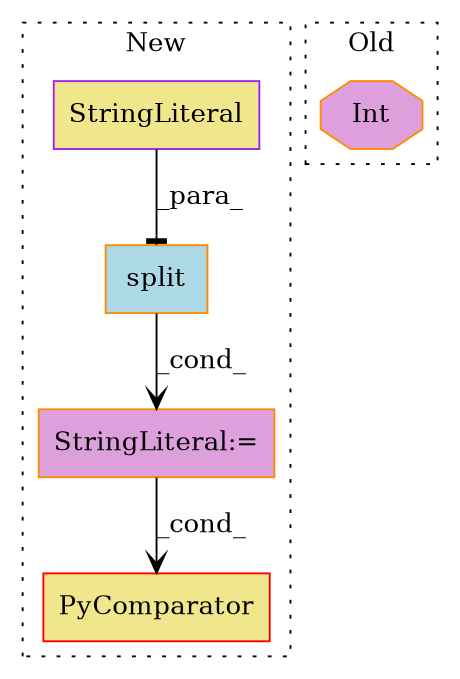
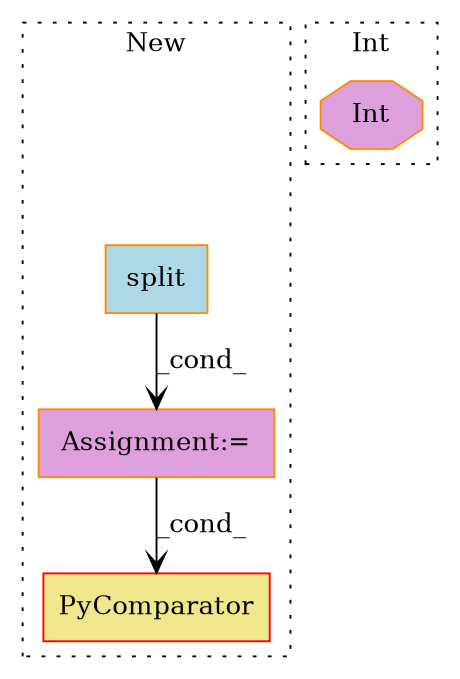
(372, 44) -> (372, 44)
(157, 115) -> none
(157, 443) -> (157, 443)
